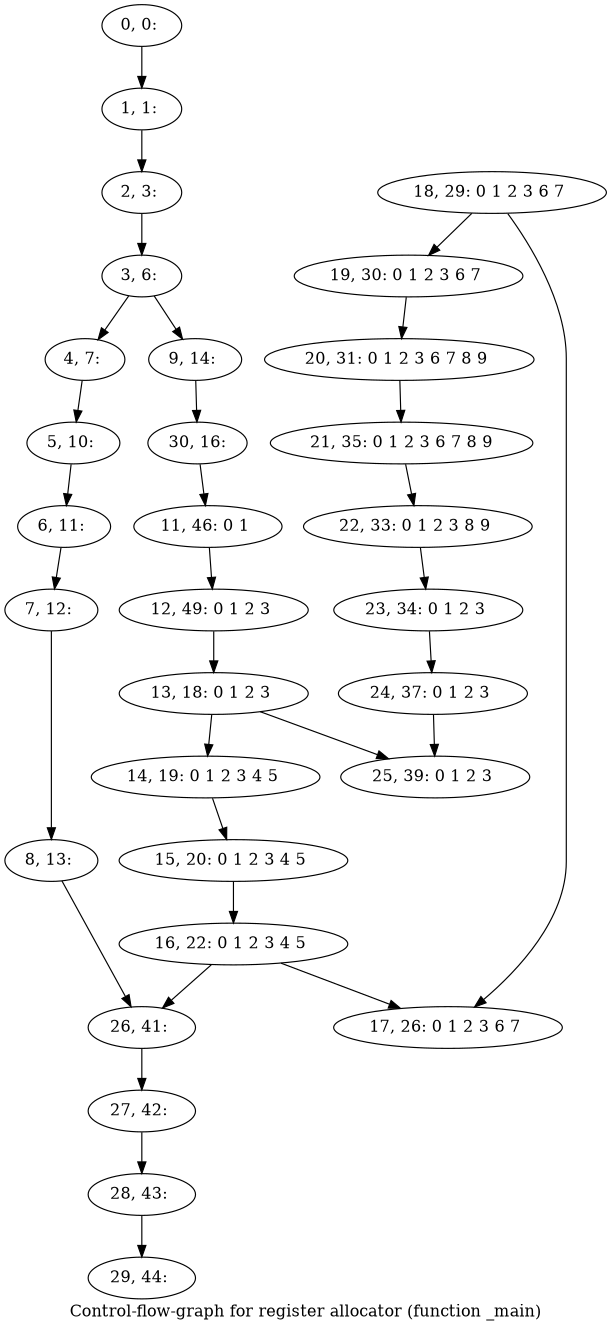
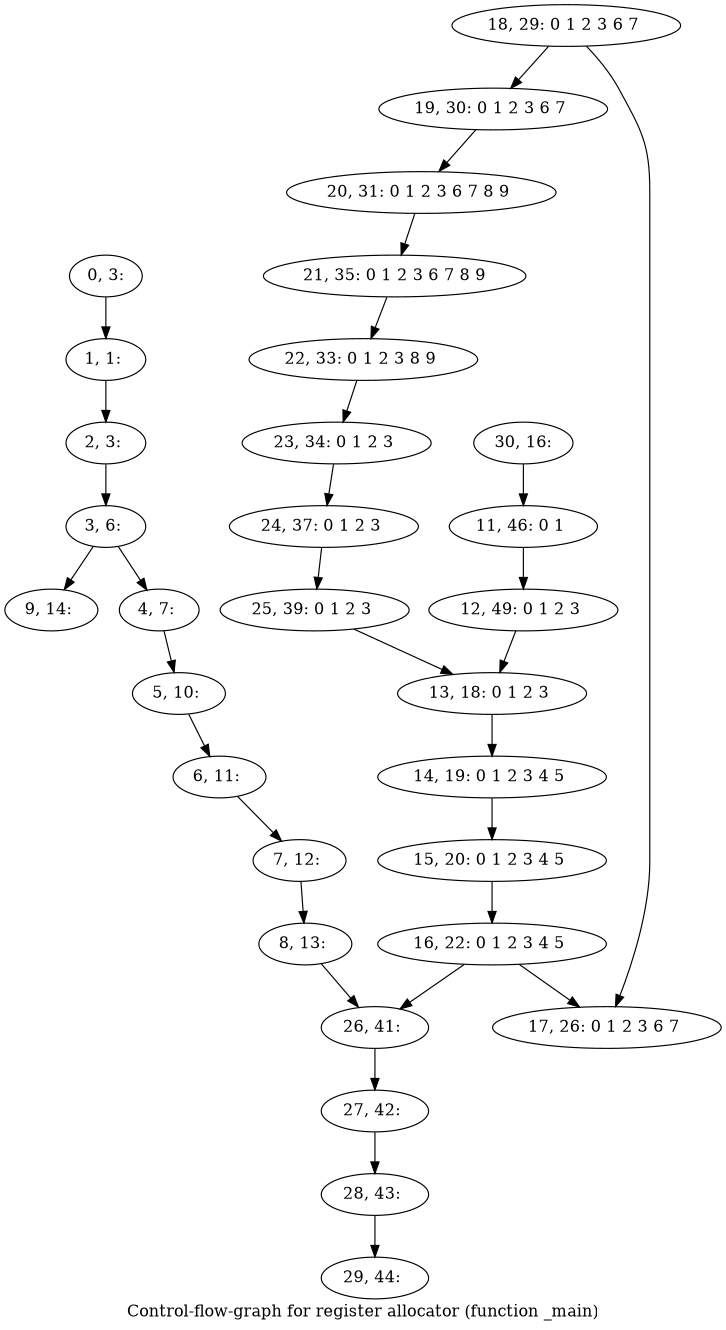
(142, 26) -> (106, 276)
(196, 396) -> none
(319, 733) -> (398, 649)
